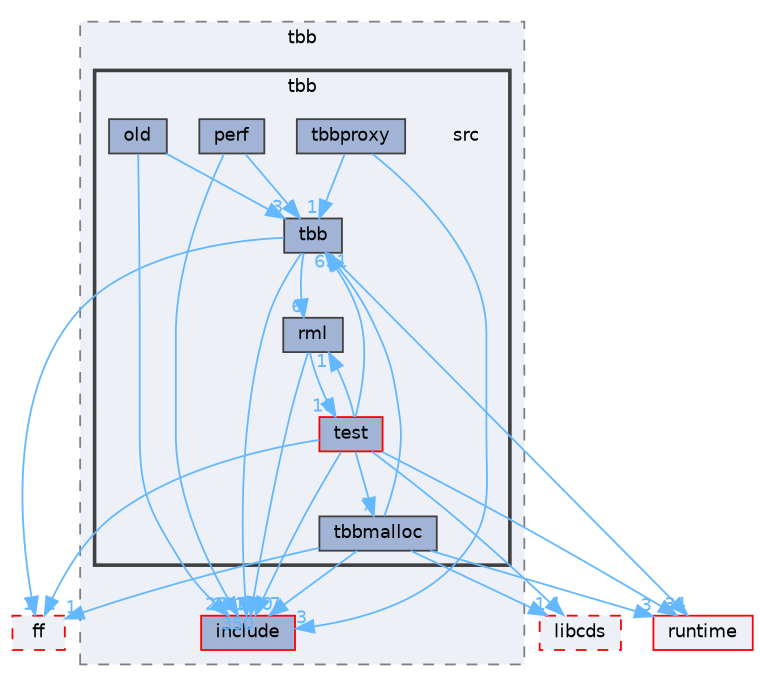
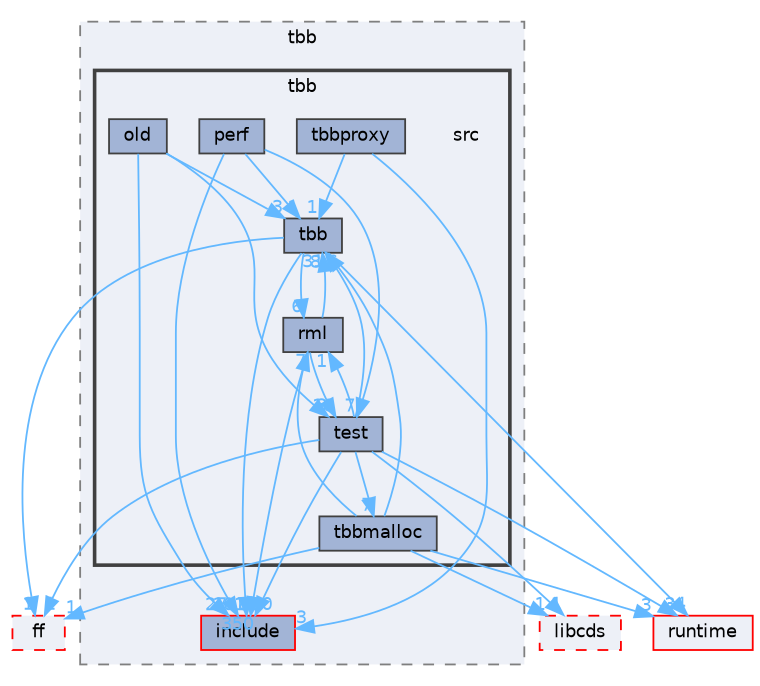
none -> (372, 250)
none -> (254, 271)
none -> (325, 295)
(351, 434) -> (351, 434)
(321, 578) -> (306, 456)
